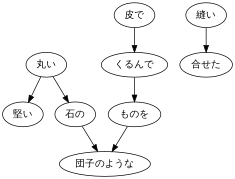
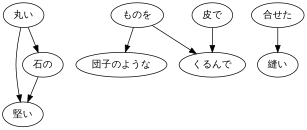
(206, 37) -> (278, 37)
(135, 86) -> (171, 38)
(88, 136) -> (34, 86)
